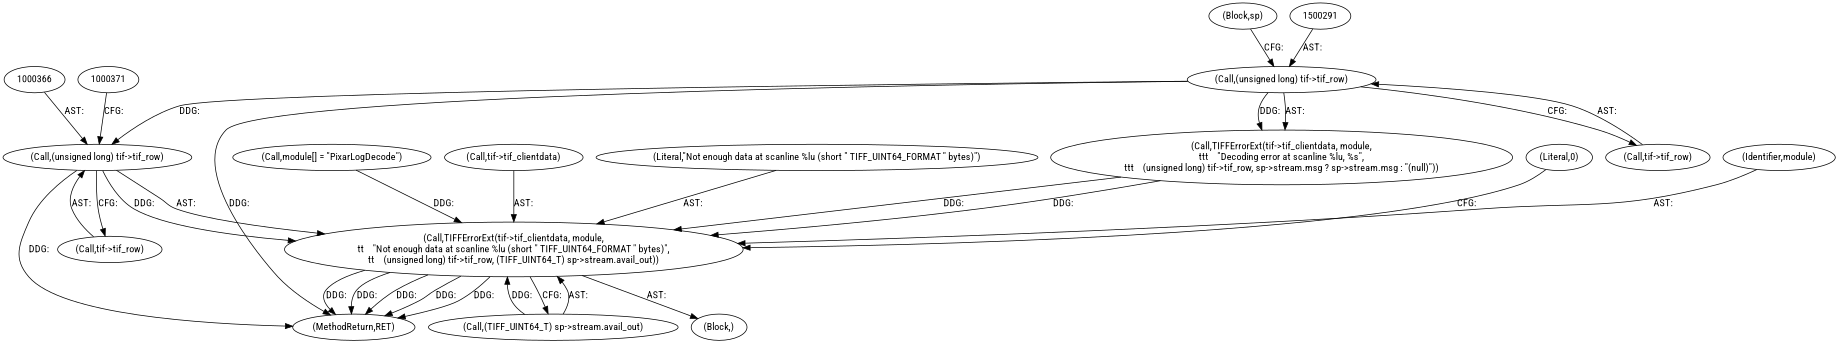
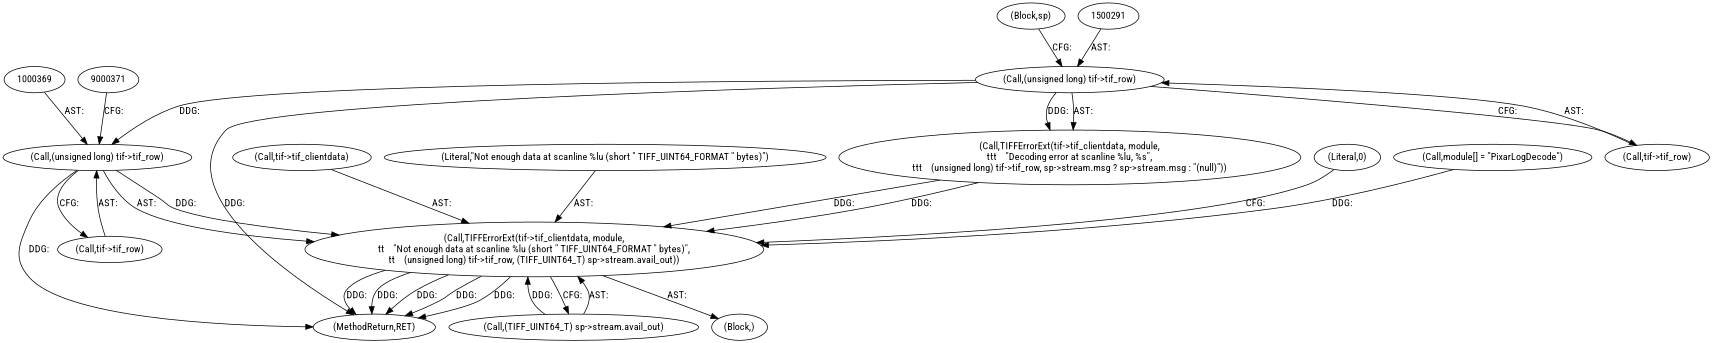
(35, 80) -> (35, 80)
(108, 80) -> (108, 80)
(1779, 157) -> none
